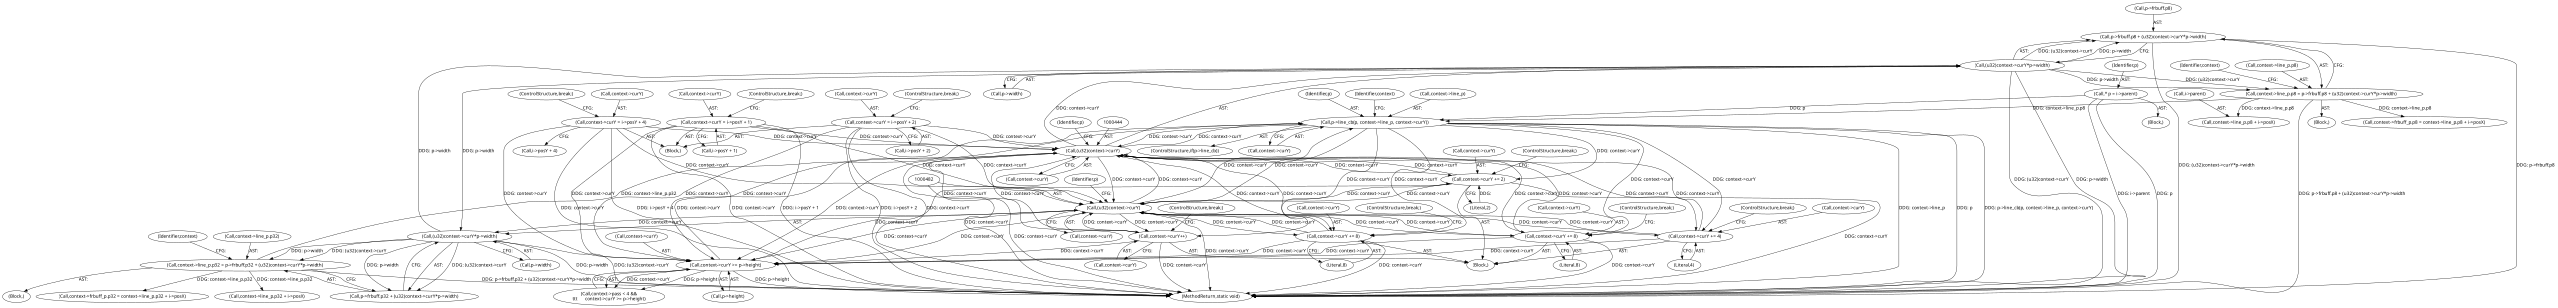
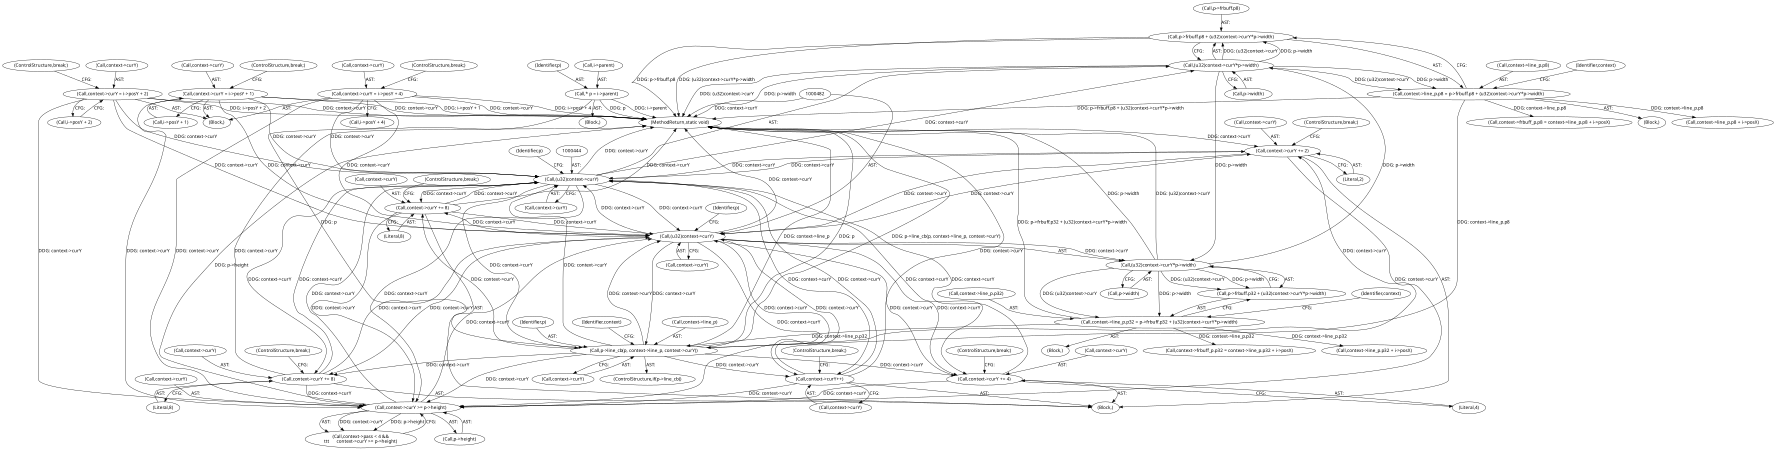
(2213, 107) -> (598, 78)
(927, 137) -> (100, 108)
(1486, 194) -> (1358, 165)
(1760, 257) -> (984, 129)
